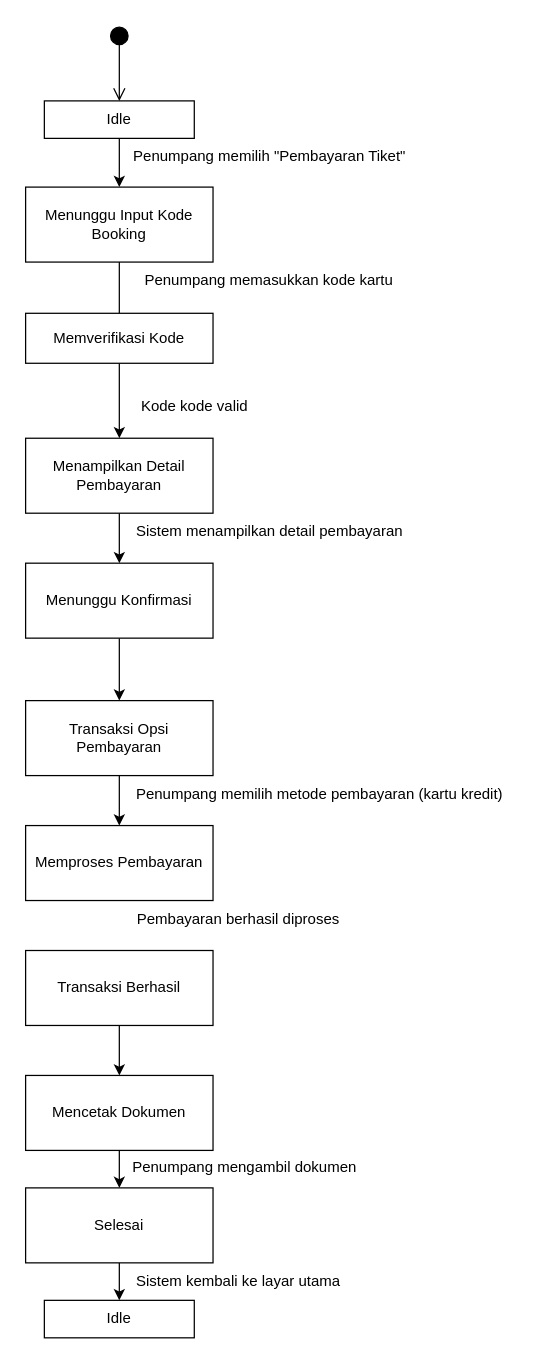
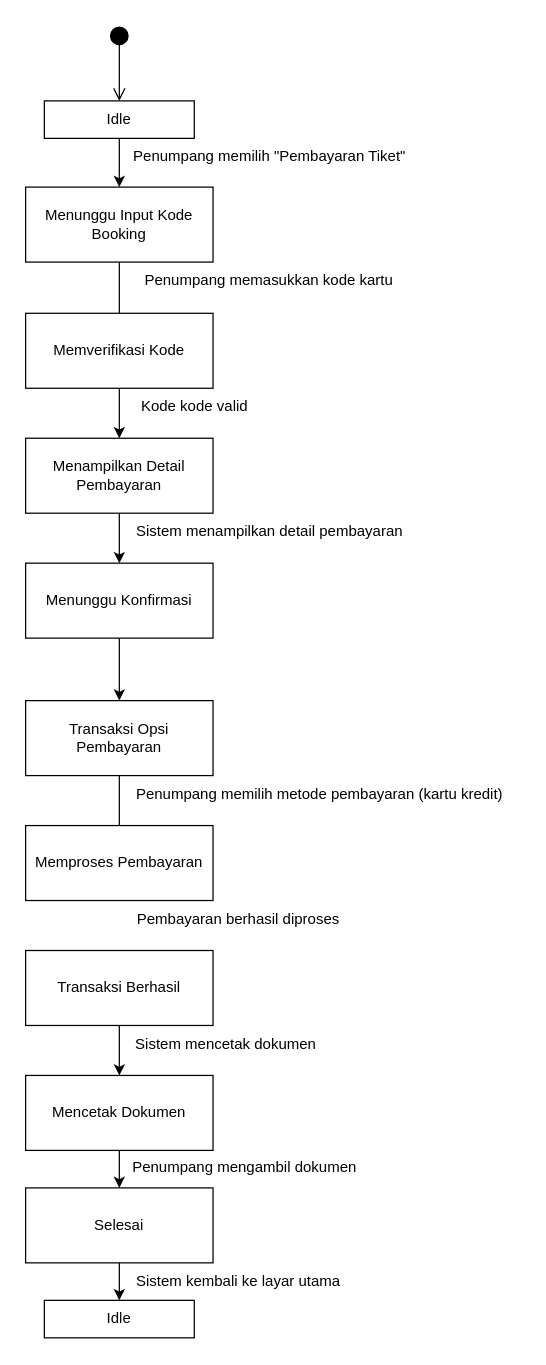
(119, 338) -> (119, 351)
(119, 816) -> (119, 819)
none -> (226, 1044)
